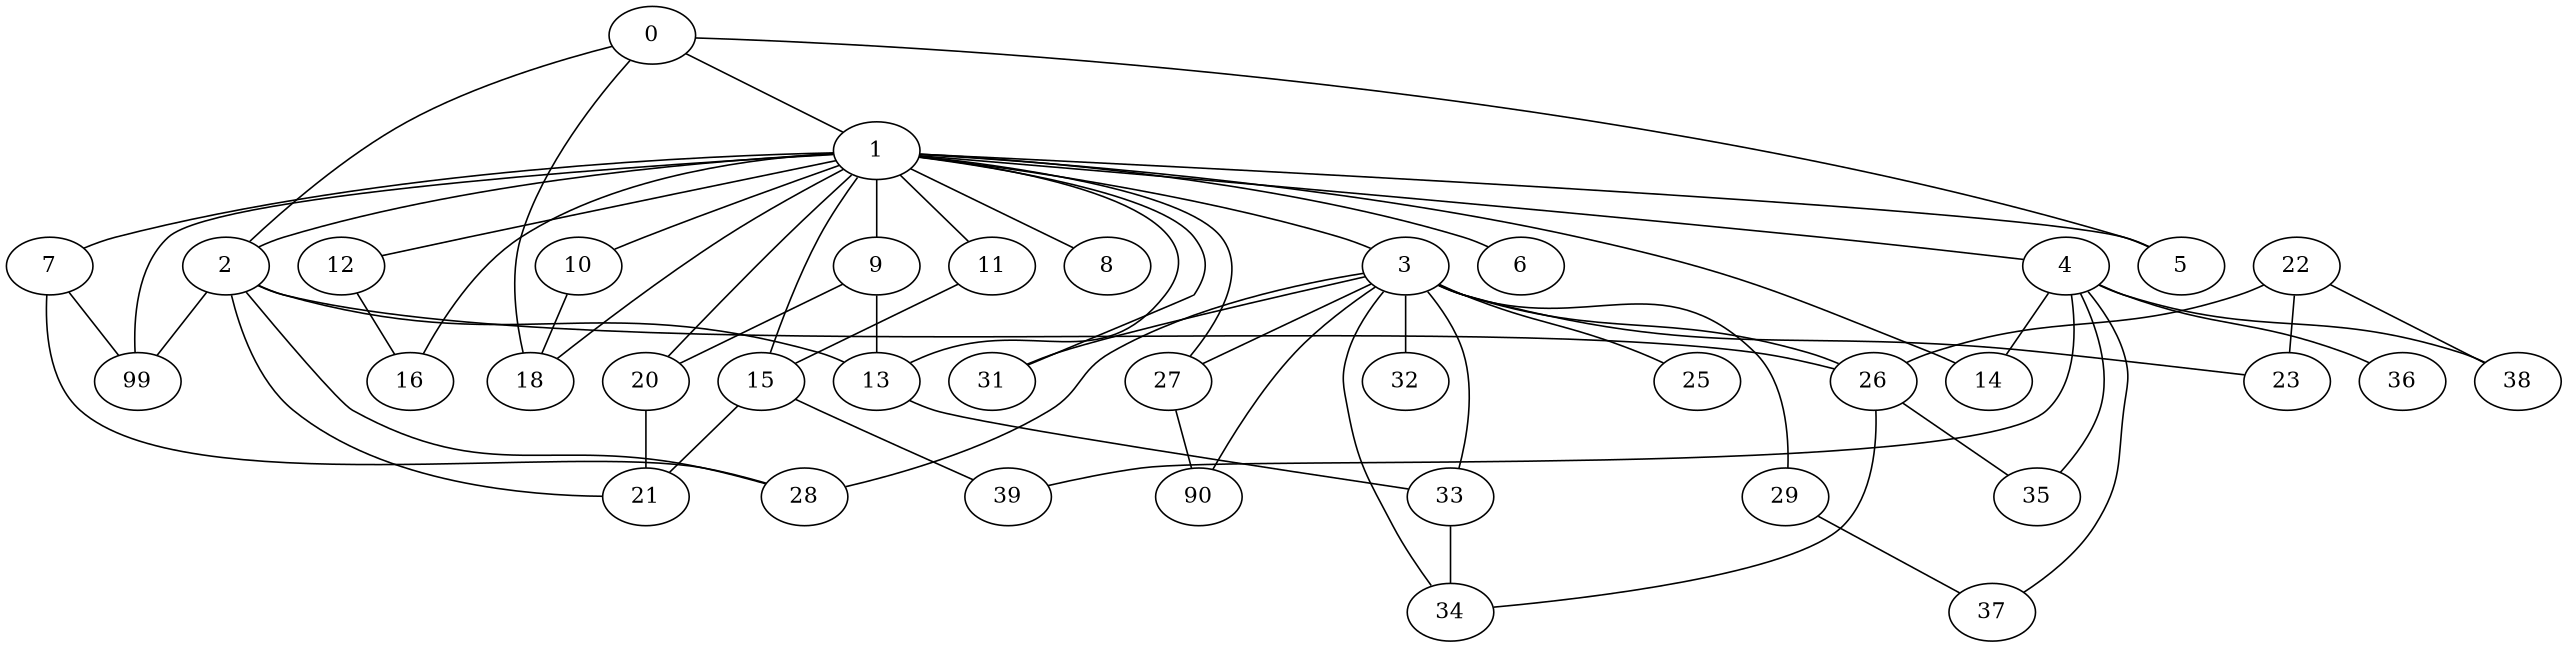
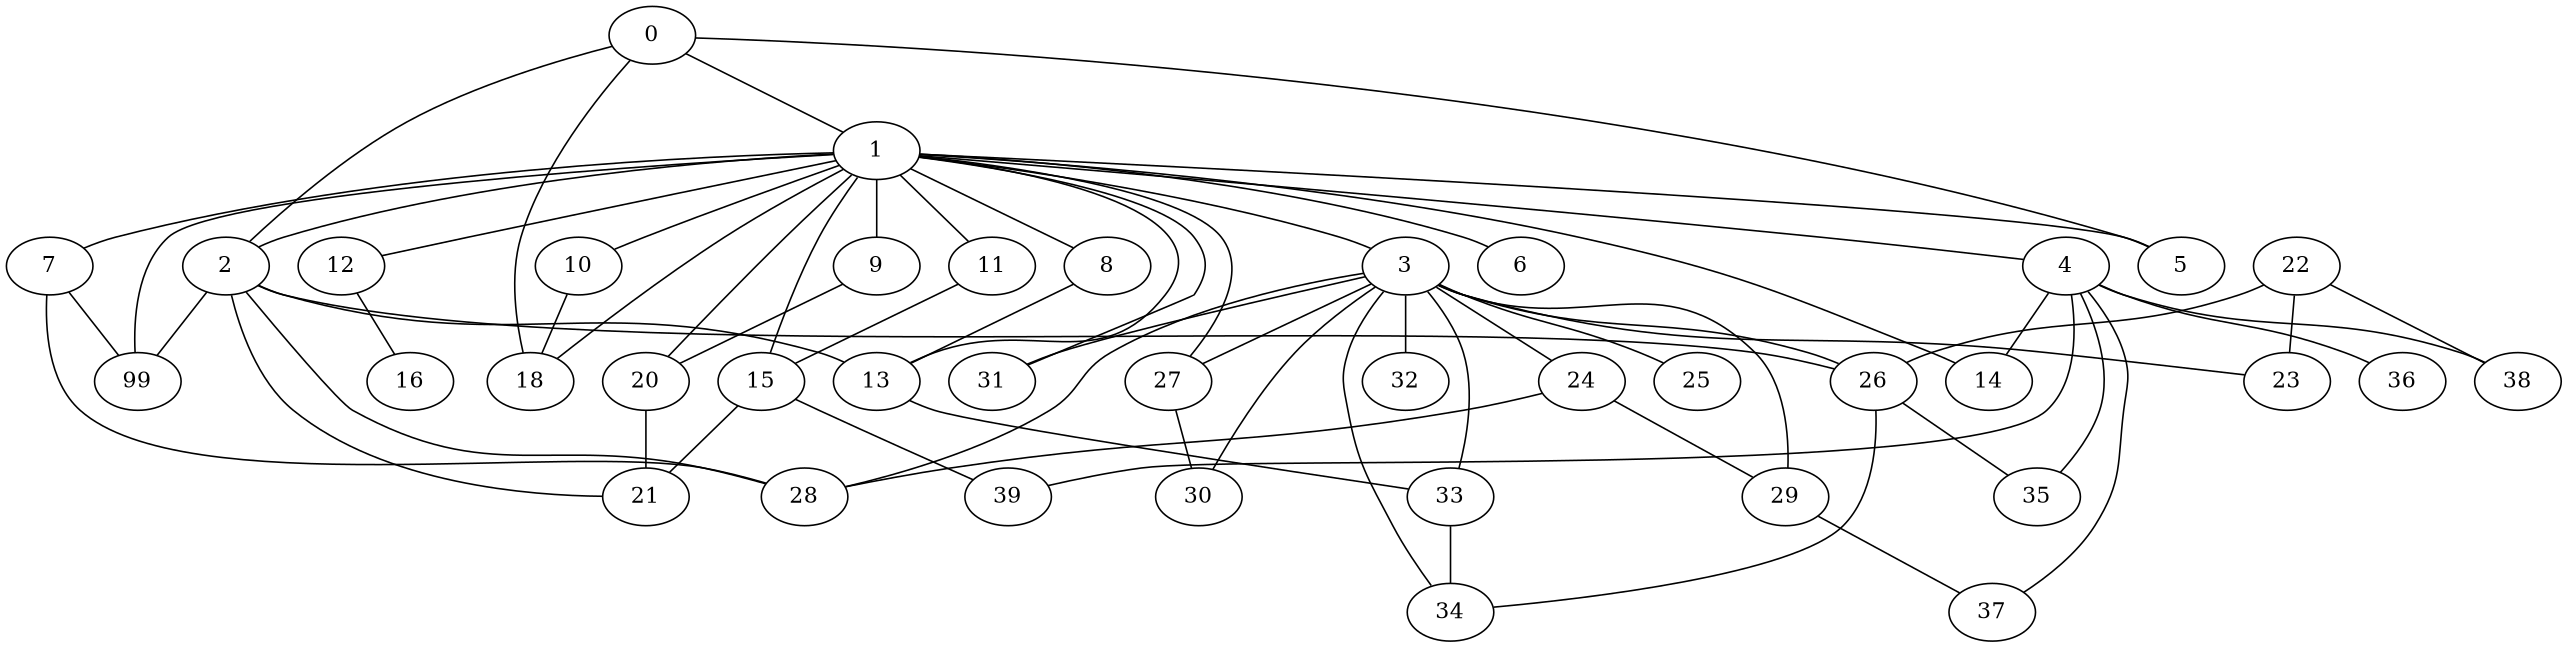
(598, 199) -> none
(877, 313) -> (992, 324)
none -> (1582, 381)
(1199, 497) -> (1199, 497)
